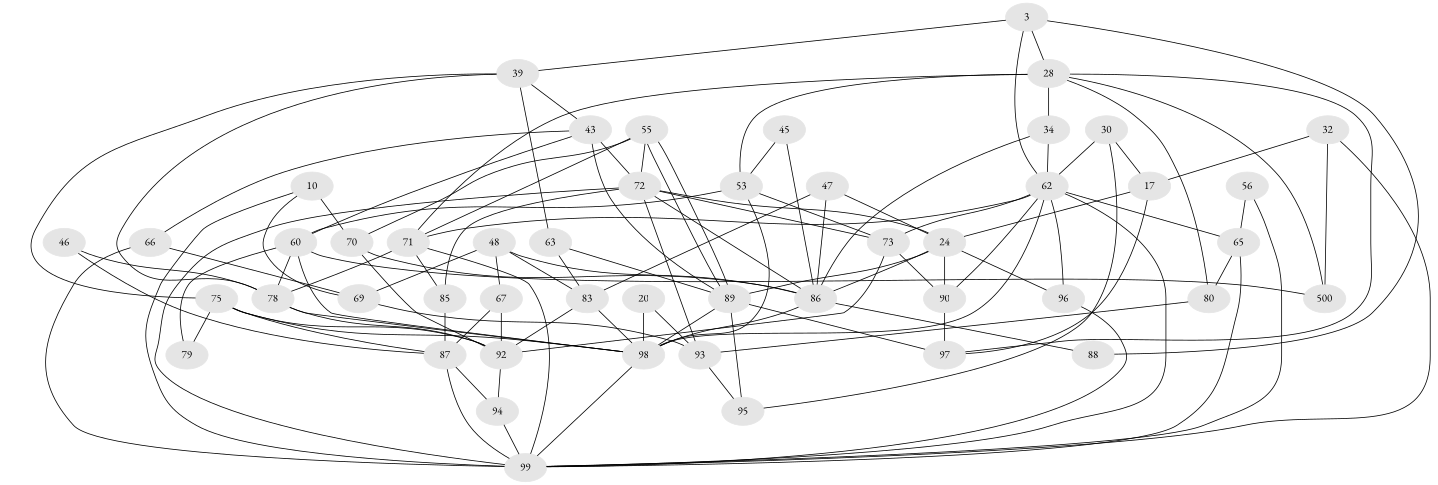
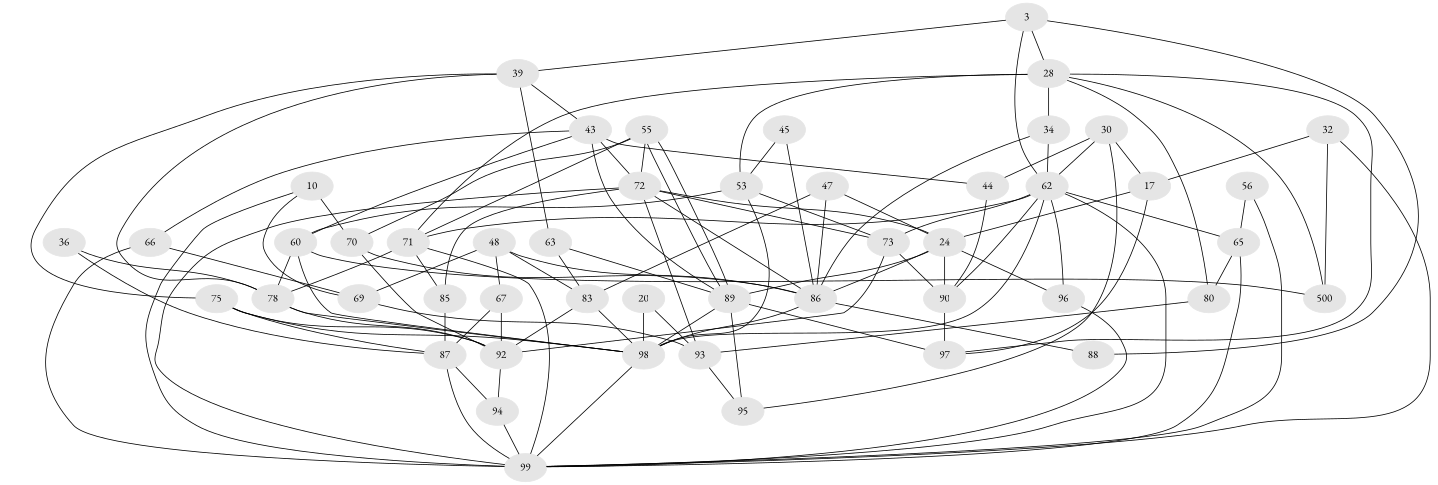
none -> (988, 186)
(64, 242) -> (64, 242)
(187, 355) -> none
